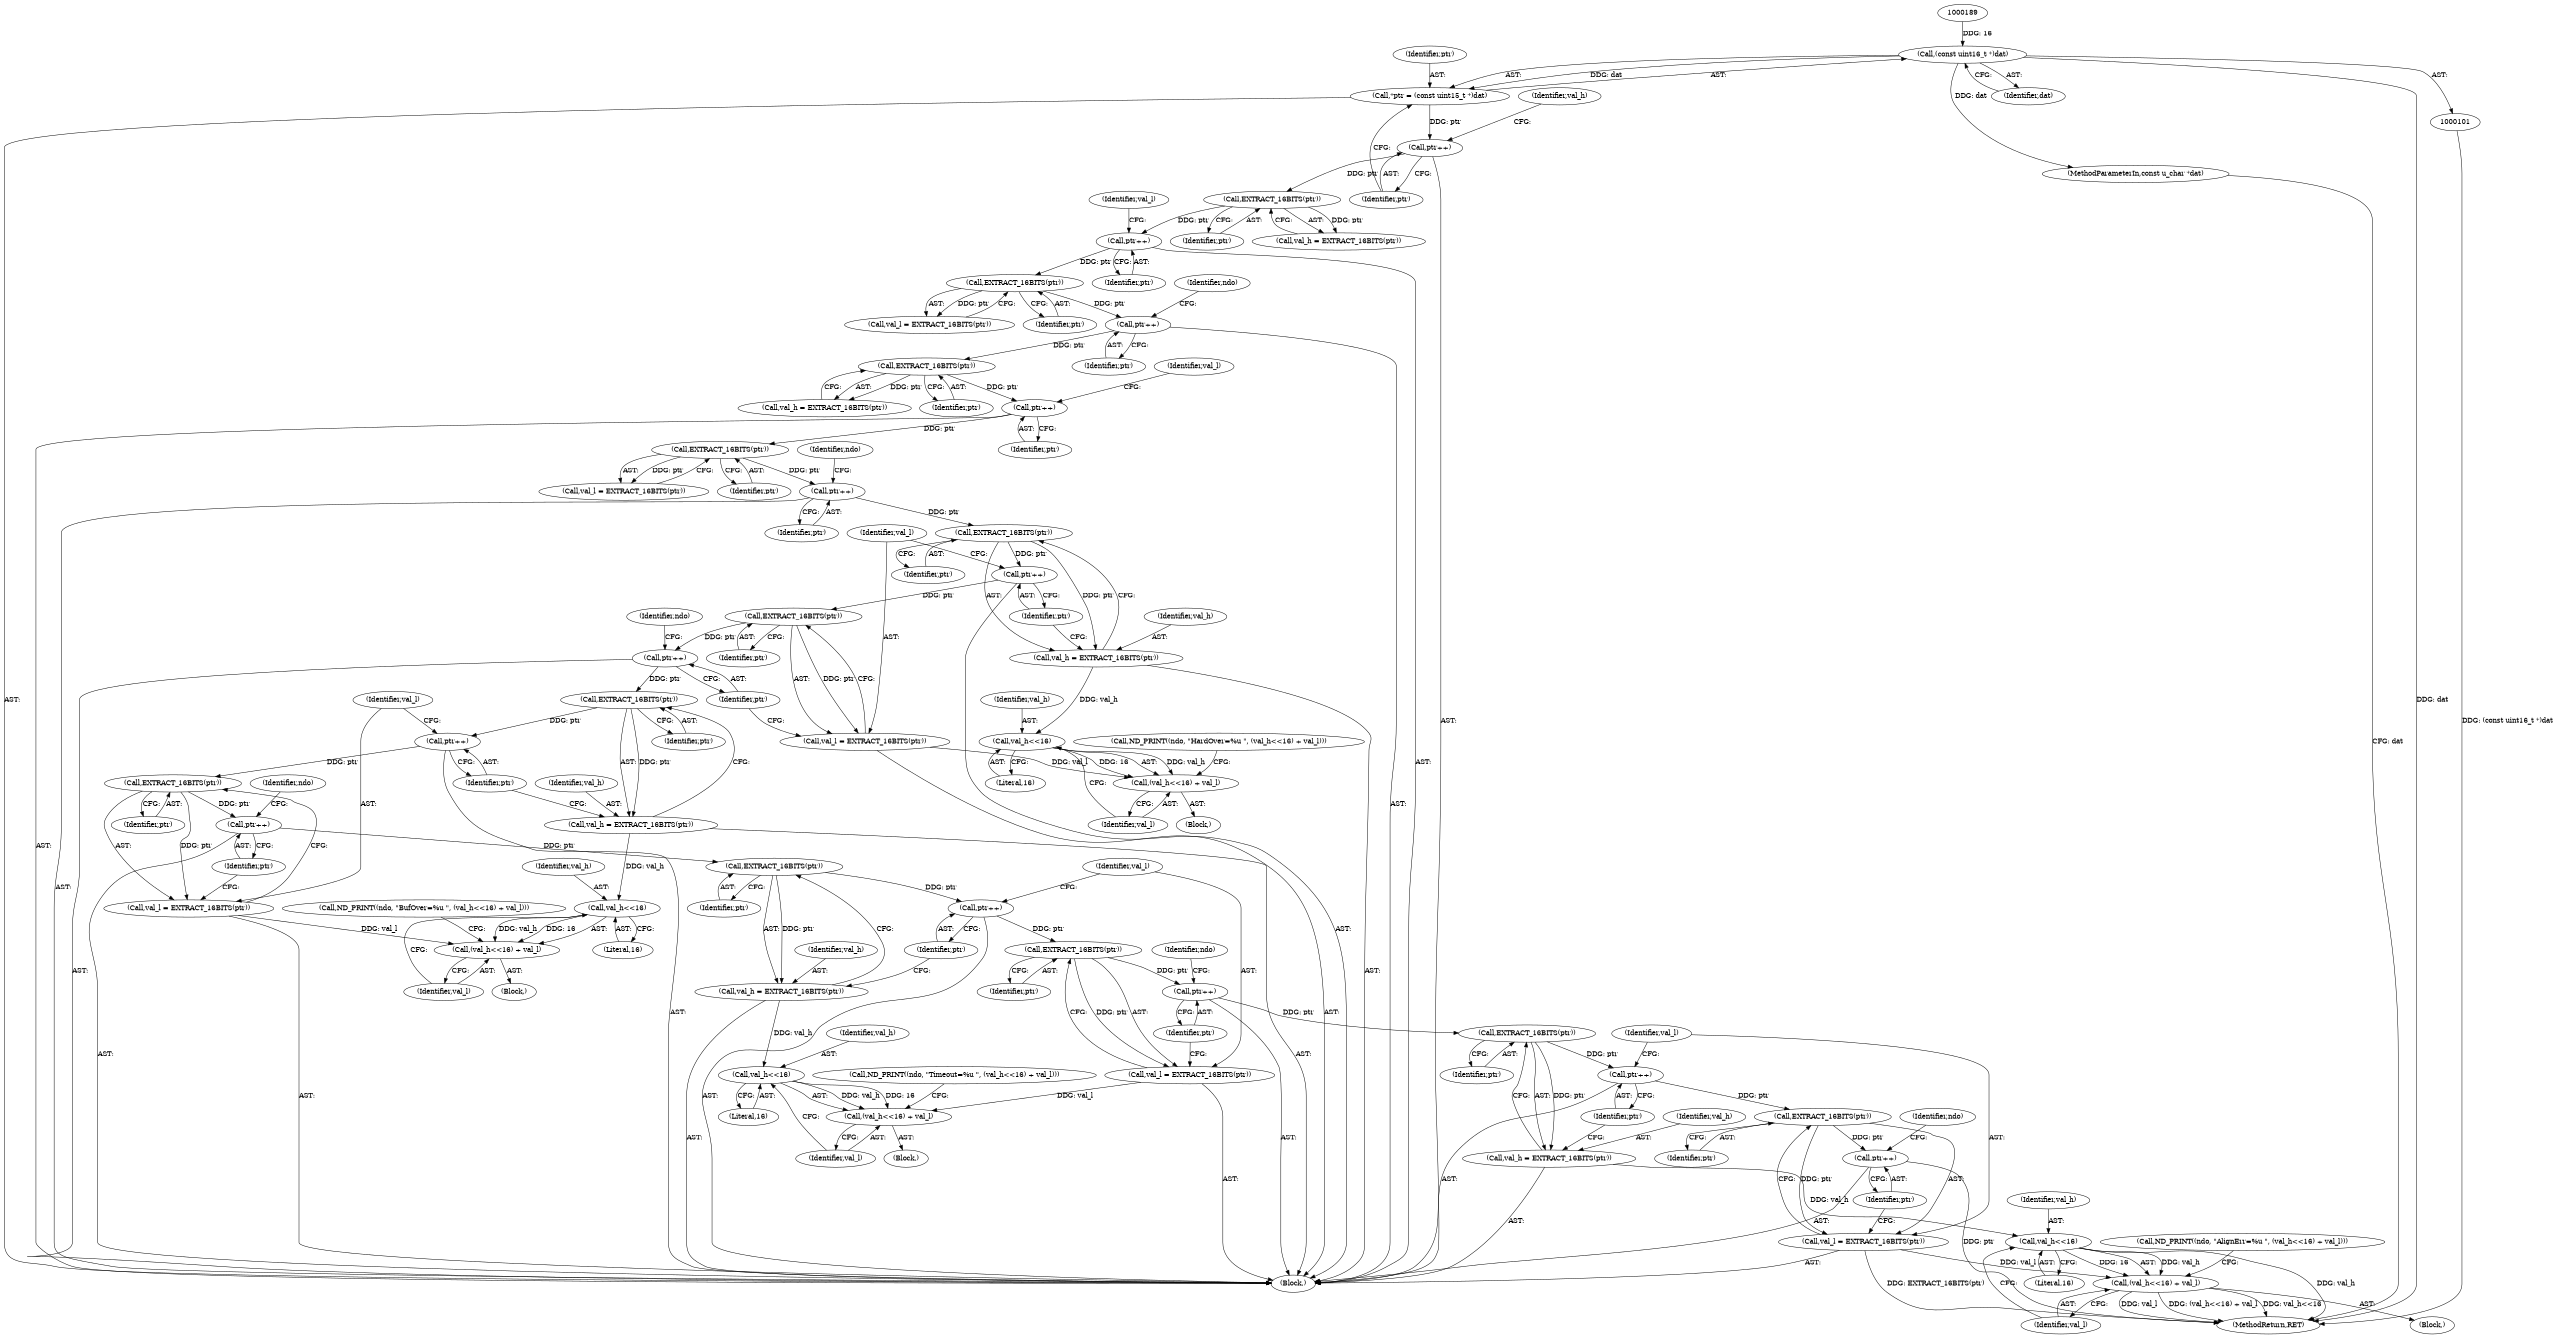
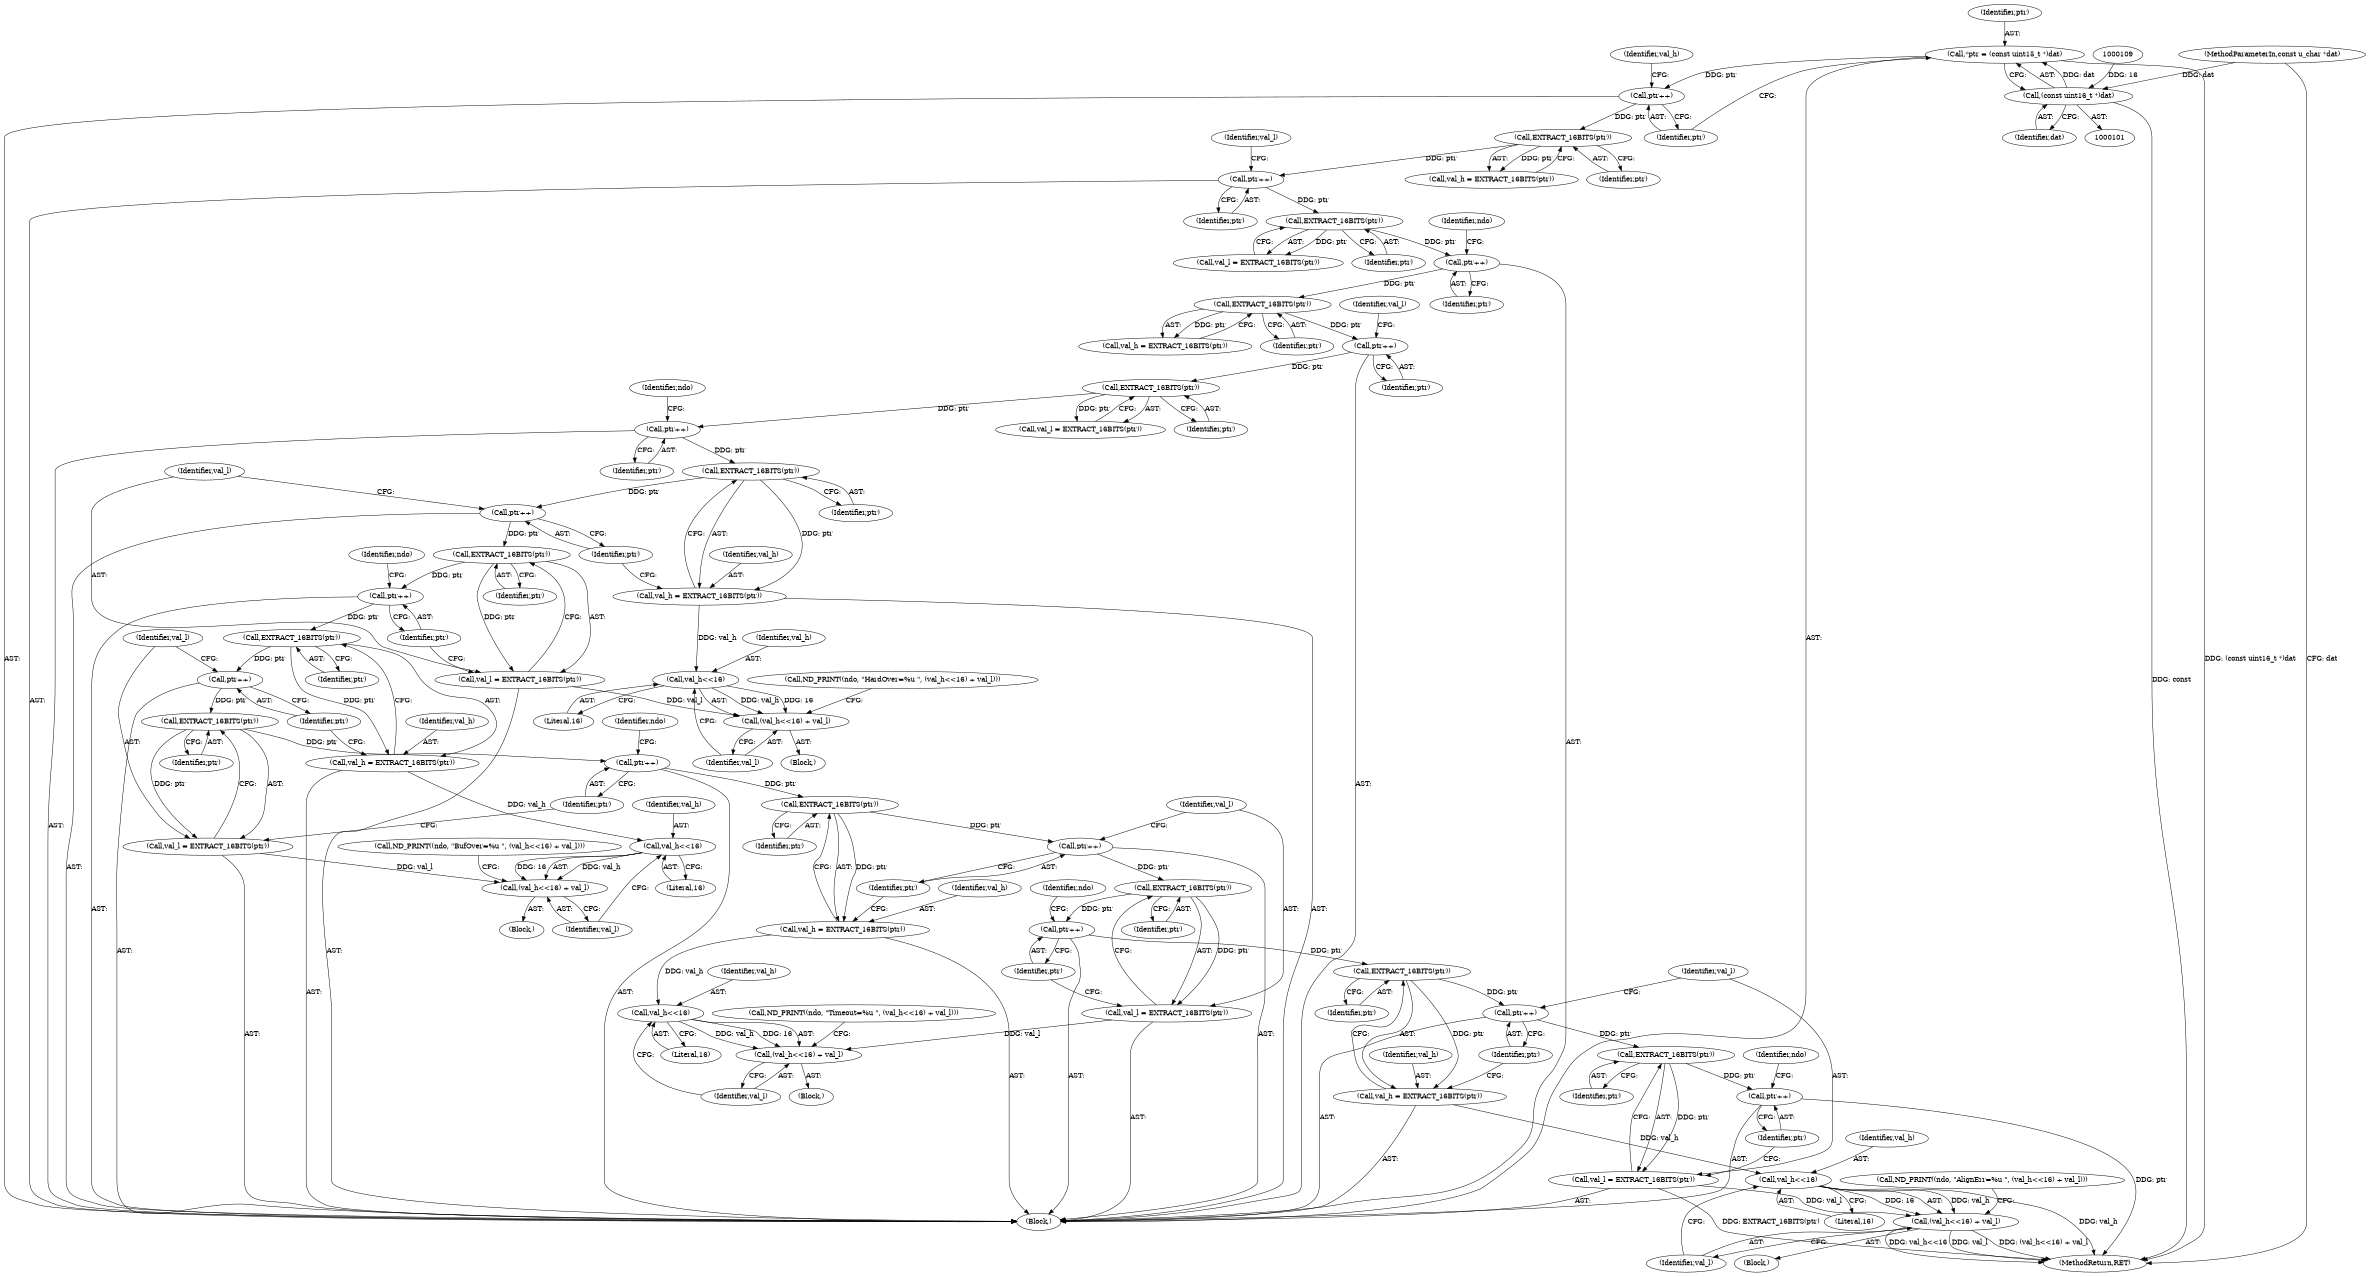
(1963, 13) -> (2118, 55)
(1720, 75) -> (2019, 75)
(1984, 75) -> (2047, 117)
(2015, 75) -> (2072, 117)
(1987, 135) -> (2171, 75)
(2432, 700) -> (2172, 680)
(2462, 782) -> (2205, 614)
